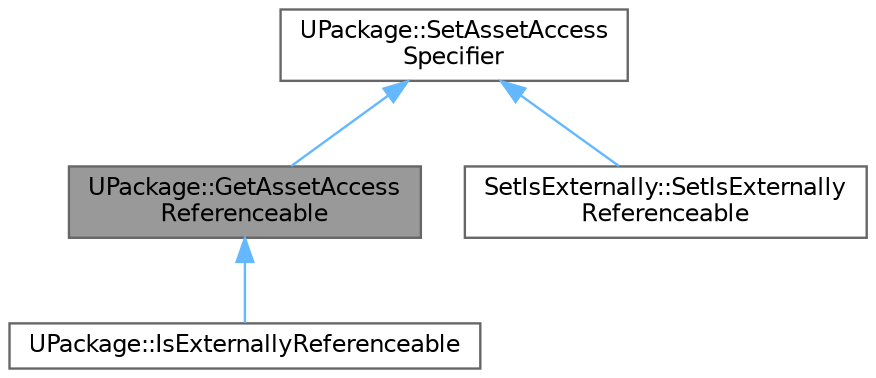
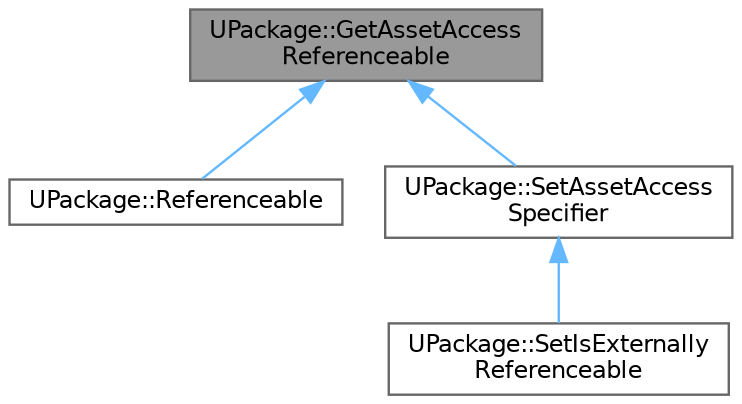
(340, 131) -> (472, 131)
(666, 202) -> (559, 359)
(245, 346) -> (176, 202)
